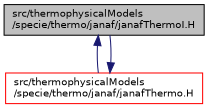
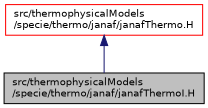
(97, 59) -> none
